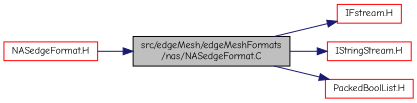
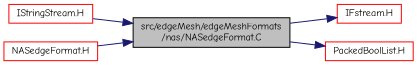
(304, 51) -> (108, 20)
